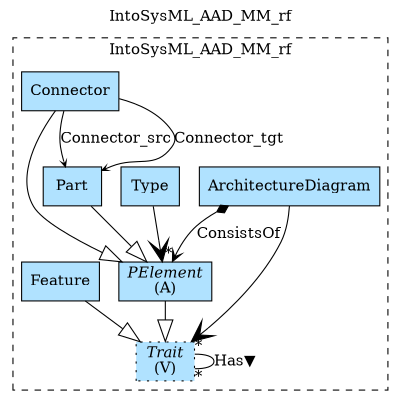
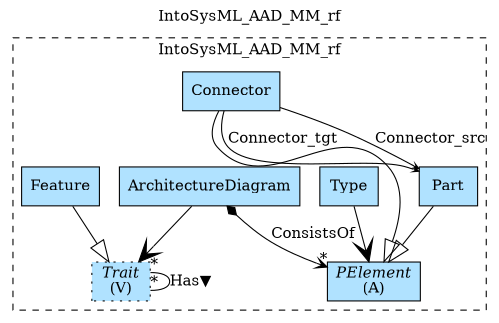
(165, 310) -> none
